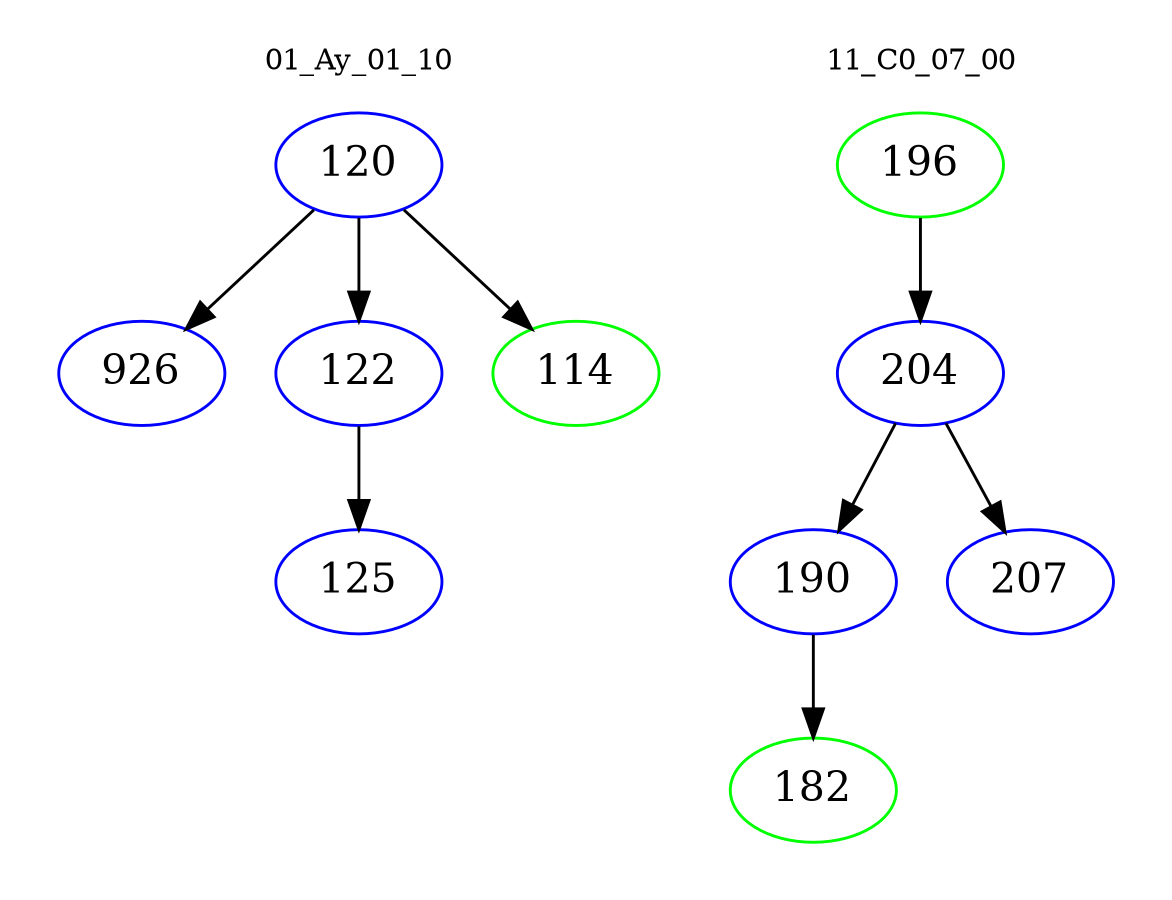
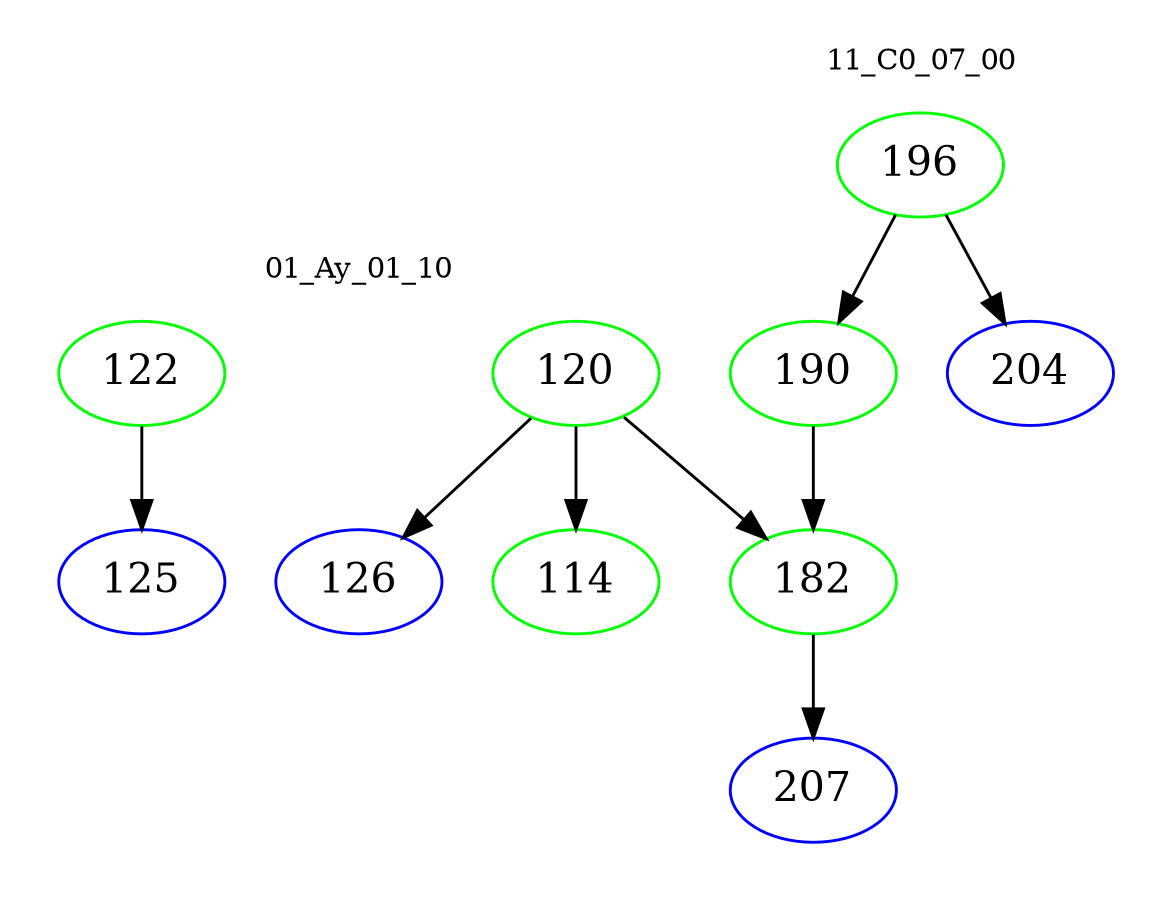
(359, 165) -> (576, 373)
(359, 255) -> (663, 450)
(142, 373) -> (359, 582)
(359, 373) -> (142, 373)
(874, 464) -> (874, 256)
(968, 465) -> (813, 672)
(813, 582) -> (813, 373)
